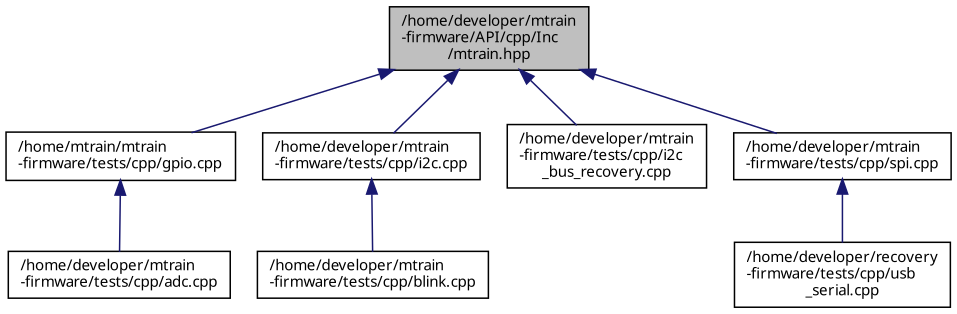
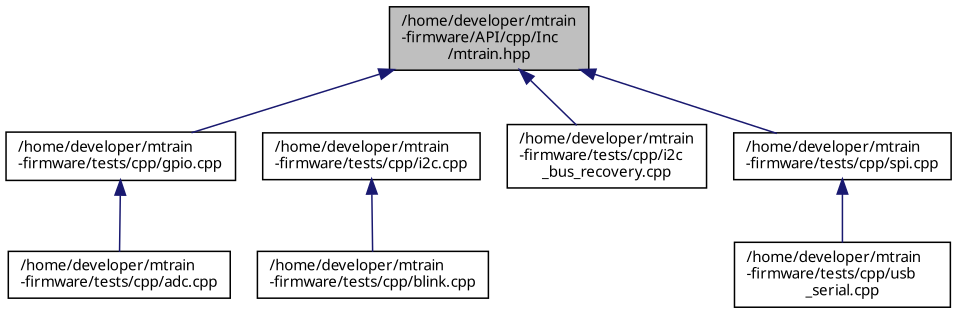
(421, 107) -> none
(121, 156) -> (121, 156)
(842, 275) -> (842, 275)
